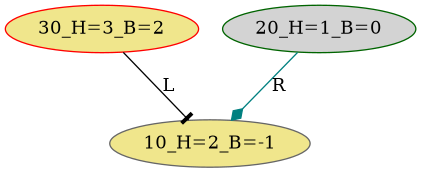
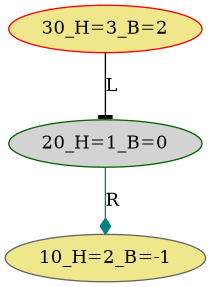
(154, 84) -> (105, 83)
